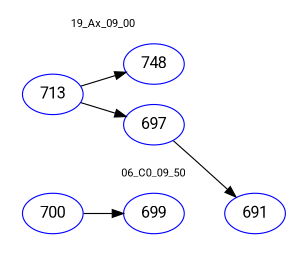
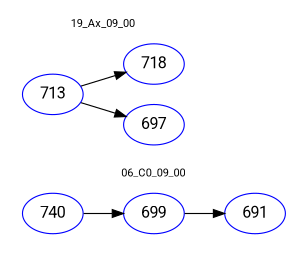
(154, 64) -> (154, 64)
(206, 170) -> (199, 213)
(154, 174) -> (154, 174)
(53, 213) -> (53, 213)
